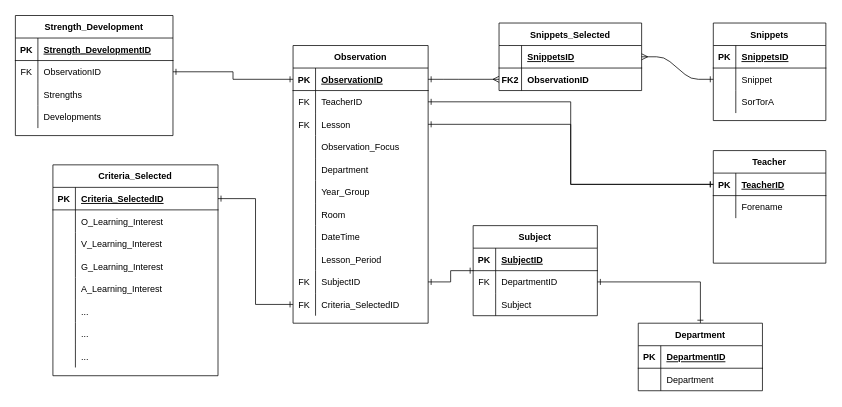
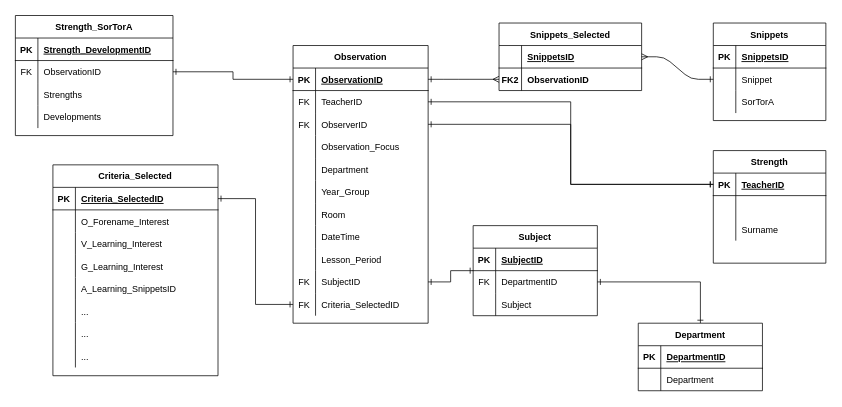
(94, 27) -> (94, 27)
(336, 125) -> (346, 125)
(769, 162) -> (769, 162)
(780, 207) -> none
(128, 221) -> (129, 221)
none -> (780, 229)
(128, 289) -> (132, 289)
